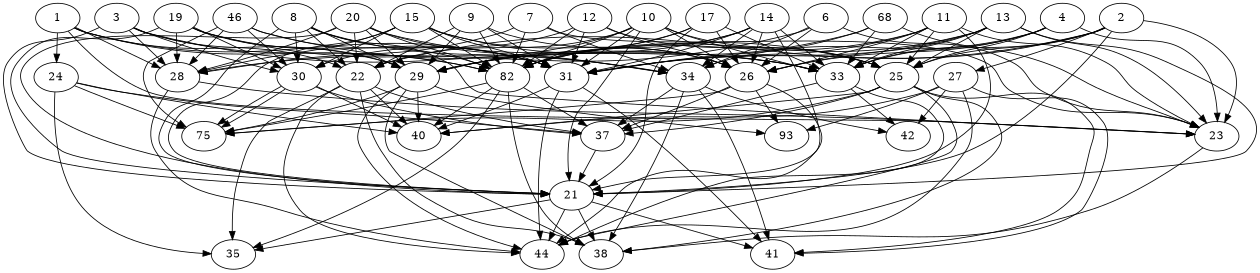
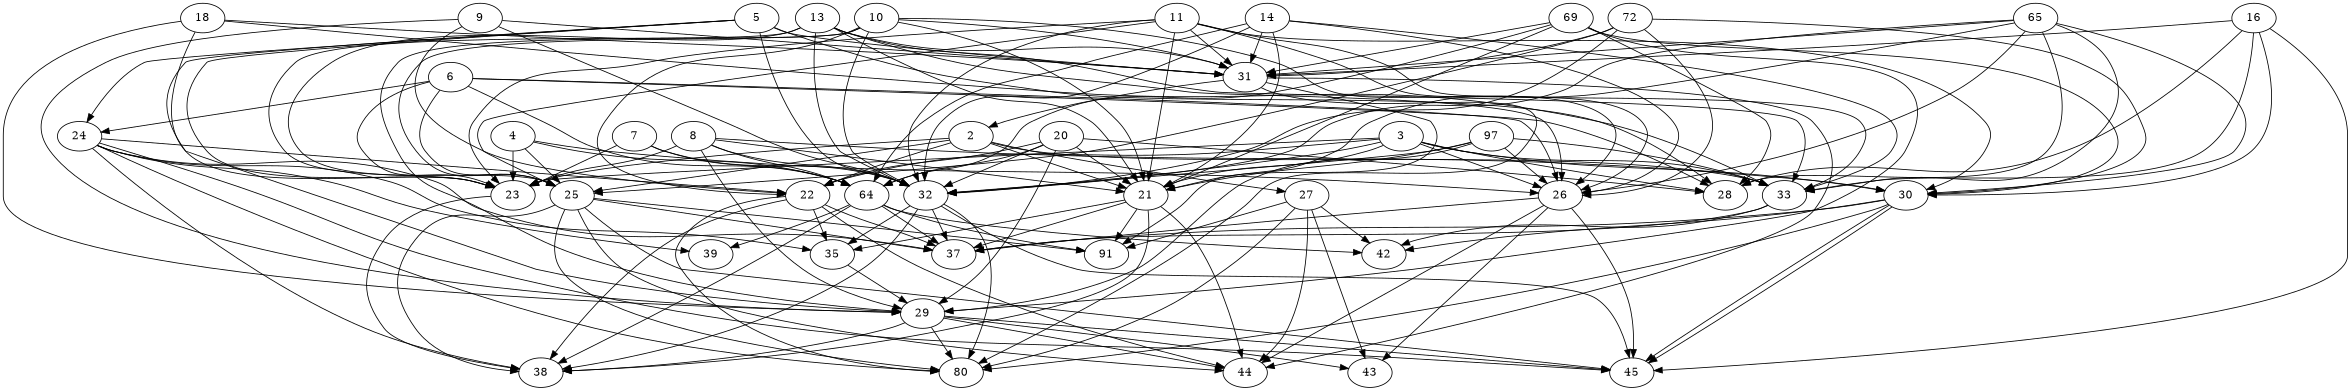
(58, 18) -> (757, 18)
(176, 18) -> (1571, 18)
(235, 18) -> (2254, 18)
(412, 18) -> (2036, 18)
(590, 18) -> (1630, 18)
(708, 18) -> (1491, 136)
(885, 18) -> (203, 18)
none -> (1534, 41)
(323, 45) -> (456, 167)
(954, 47) -> none
(605, 48) -> (1477, 164)
(621, 48) -> (434, 160)
(737, 50) -> none
(599, 52) -> (874, 282)
(361, 54) -> none
(852, 57) -> (1109, 97)
(508, 77) -> (926, 195)
(688, 77) -> (867, 195)
none -> (277, 105)
(692, 114) -> (1126, 150)
(204, 136) -> (1632, 373)
(419, 136) -> (961, 373)
(787, 136) -> (1370, 373)
(589, 162) -> (1054, 224)
(798, 176) -> none
(293, 214) -> none
none -> (1649, 225)
none -> (711, 254)
(773, 254) -> (1106, 254)
none -> (287, 288)
